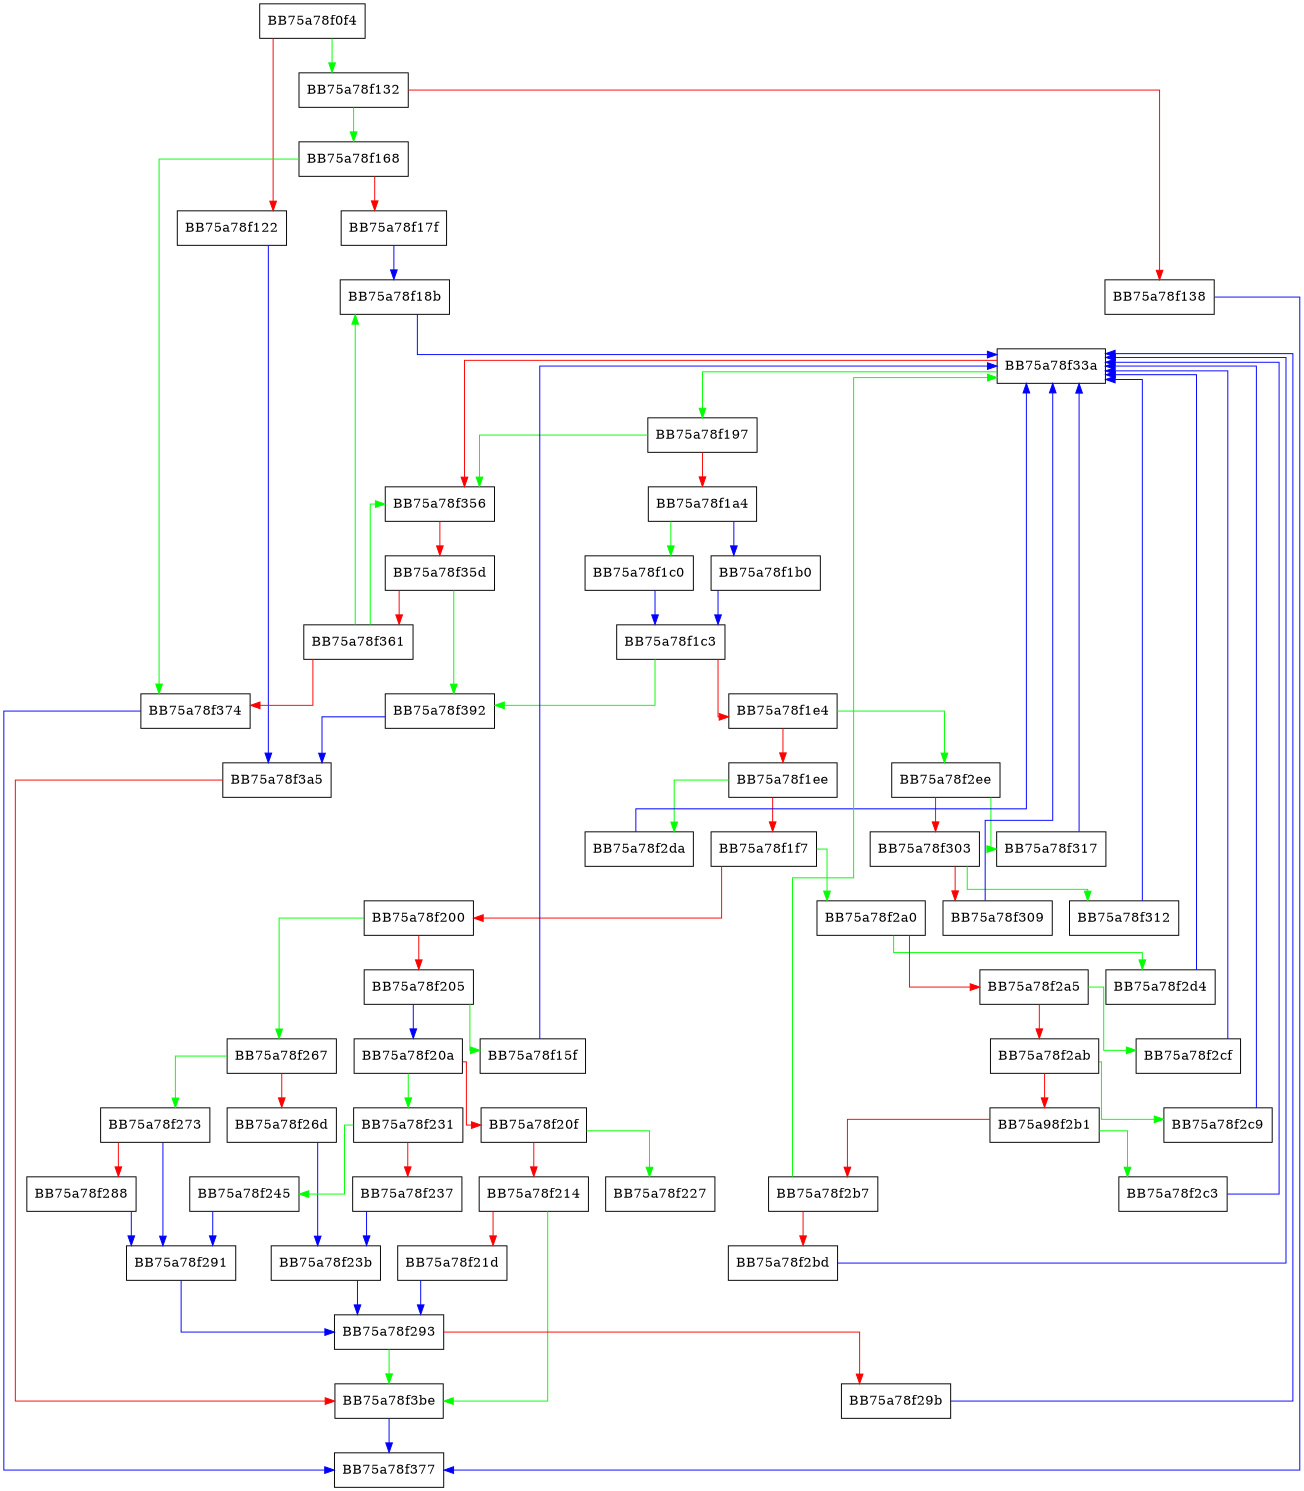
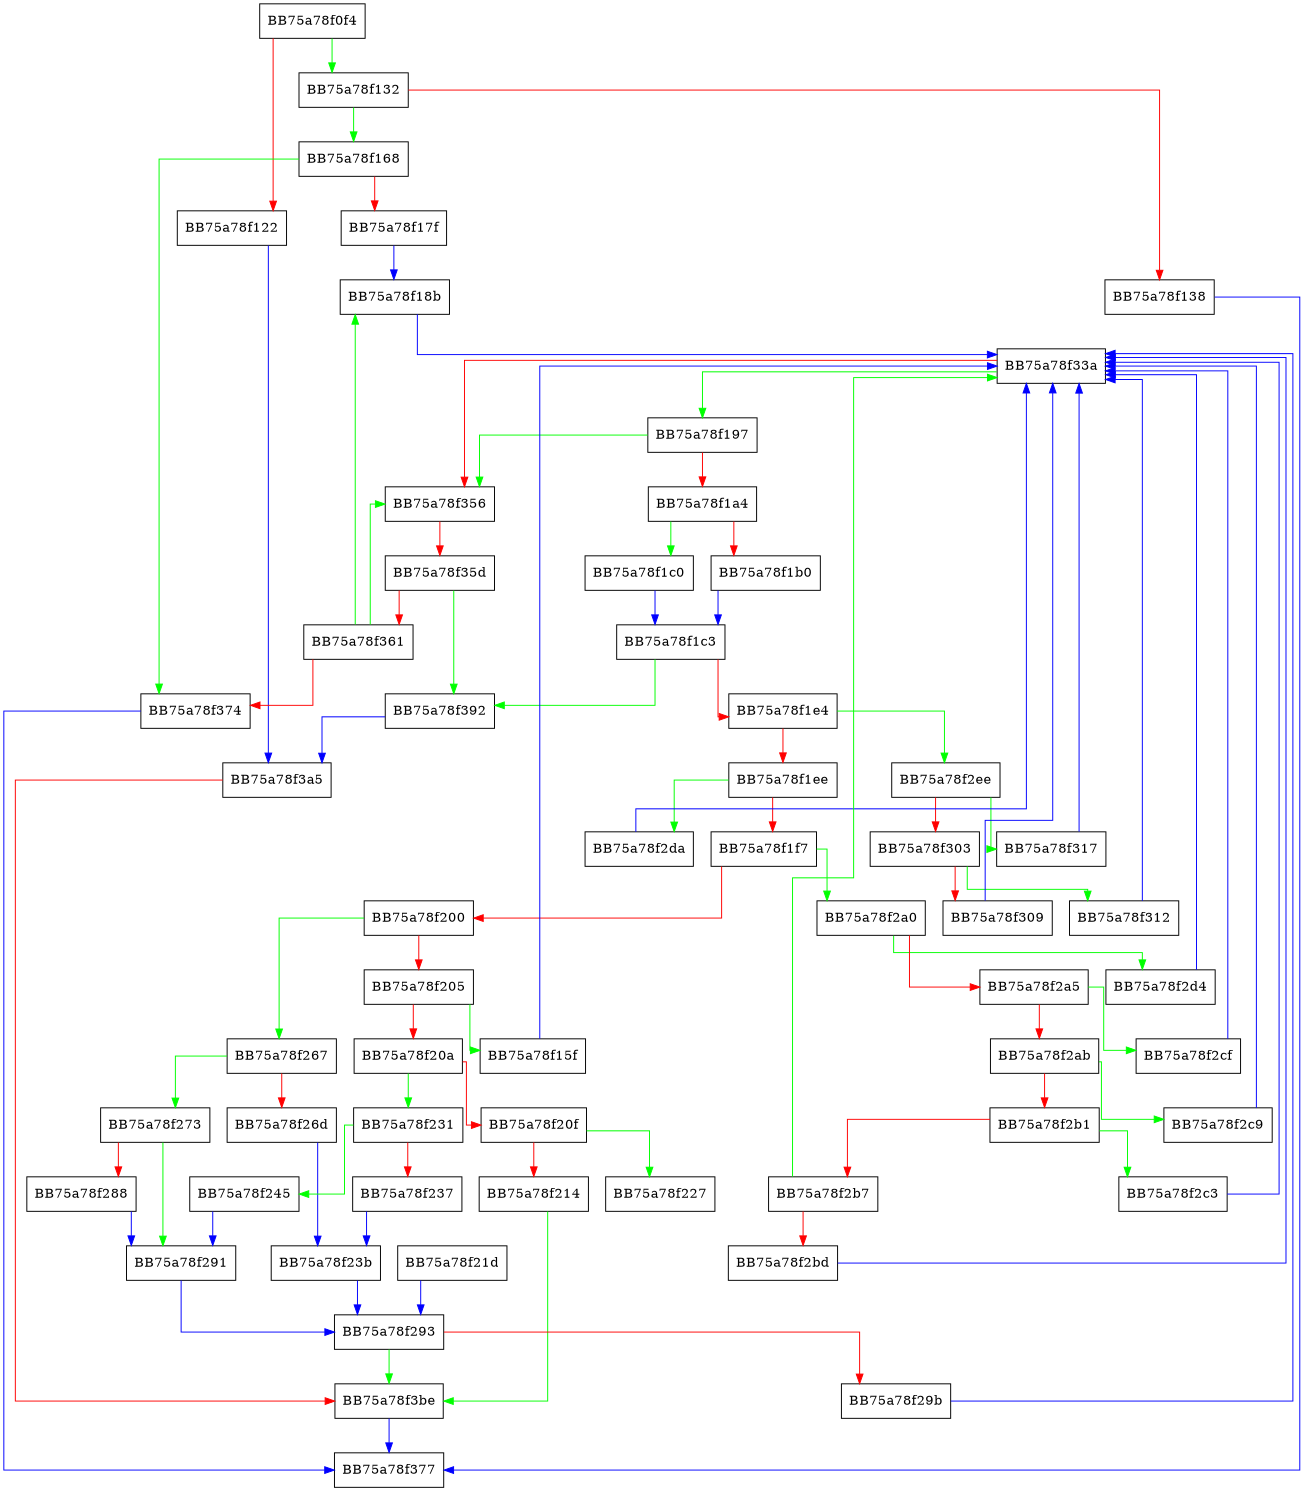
(734, 534) -> (734, 534)
(413, 1017) -> (413, 1017)
(1045, 1125) -> (1045, 1125)
(163, 1189) -> (163, 1189)
(493, 1224) -> none
